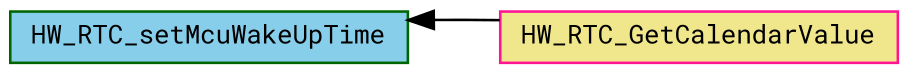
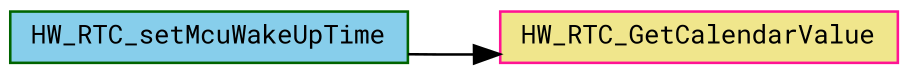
(467, 20) -> (441, 54)
